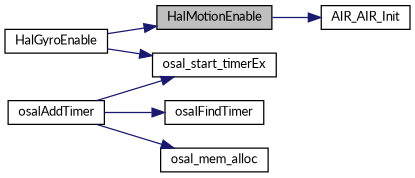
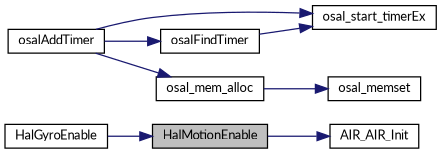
(124, 51) -> (280, 31)
none -> (374, 89)
